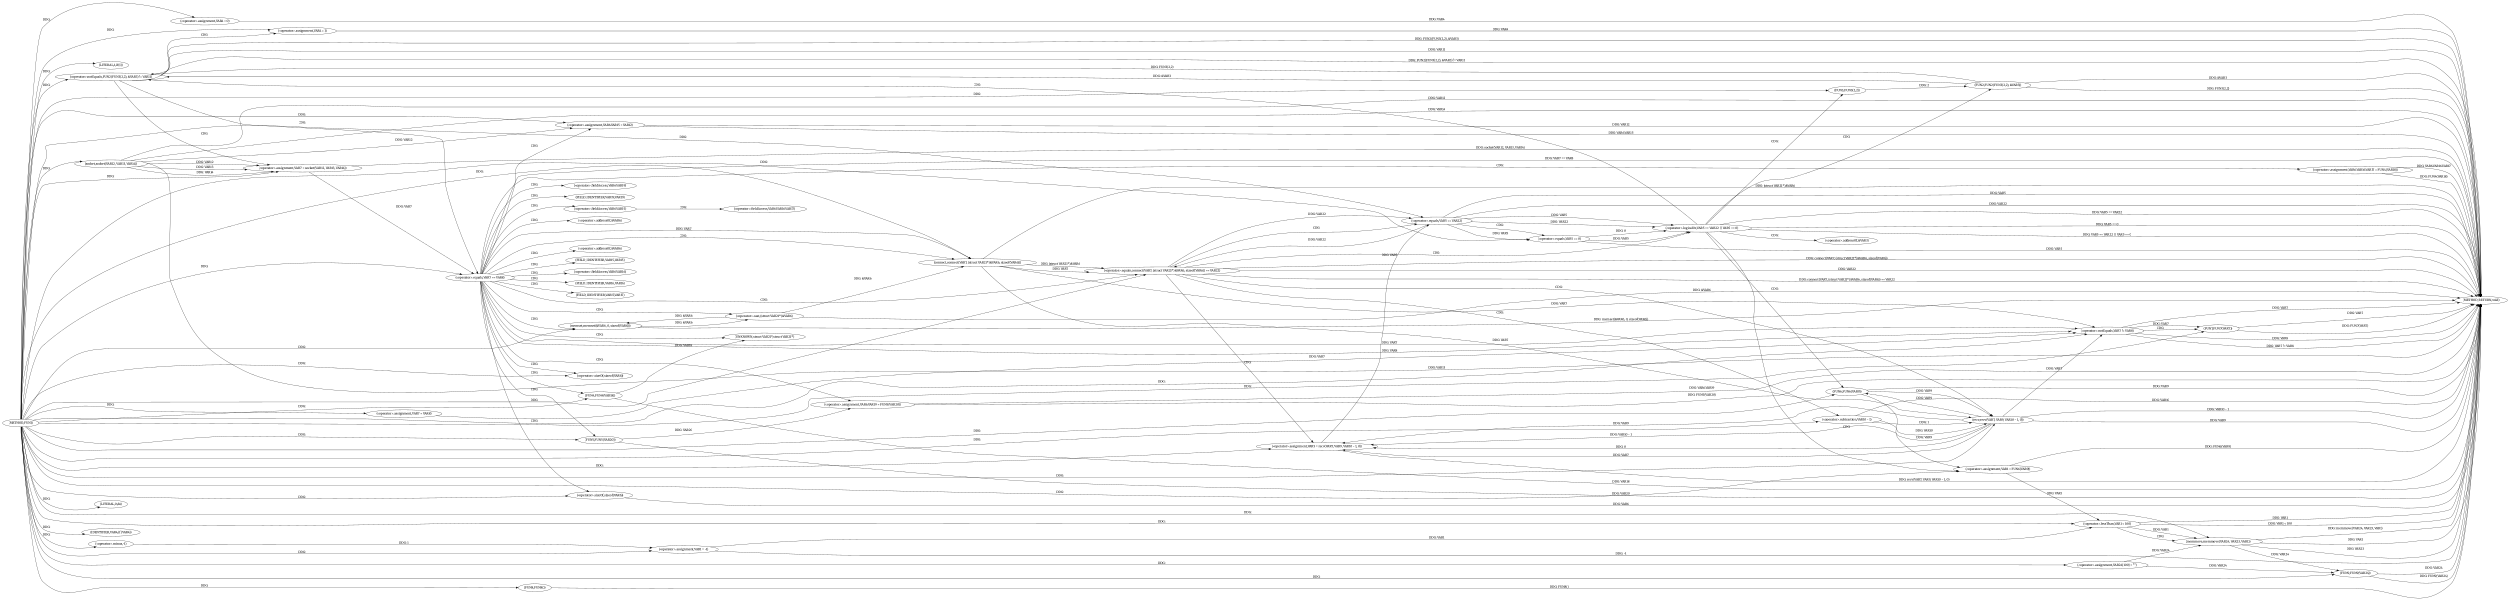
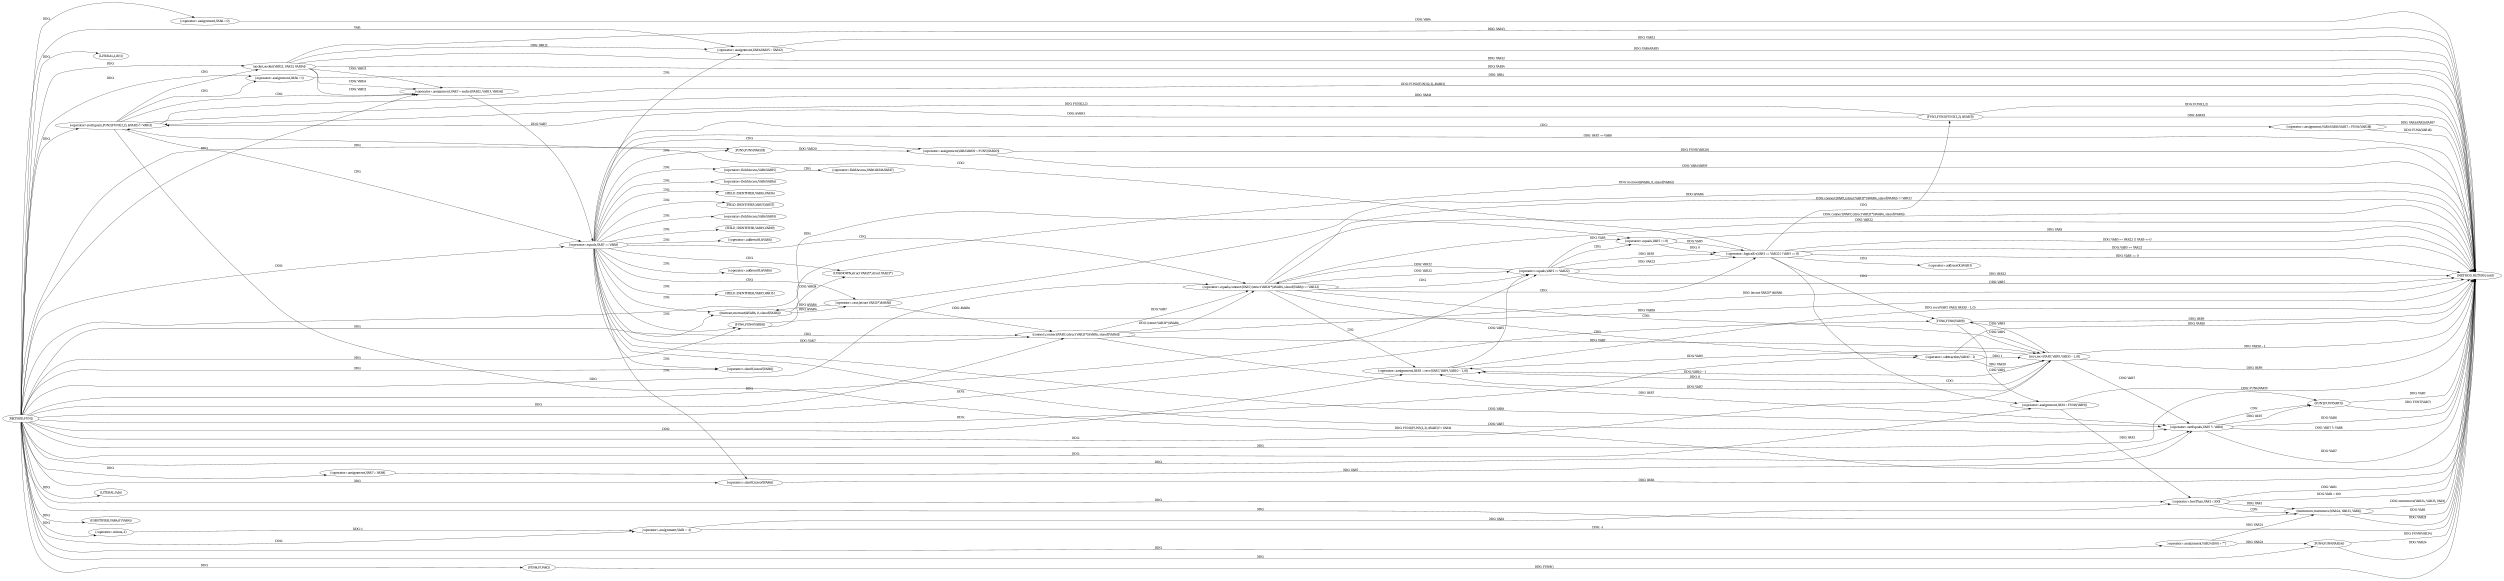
none -> (182, 86)
(1847, 90) -> none
(303, 115) -> (358, 28)
(1473, 149) -> none
(1578, 495) -> none
(2283, 560) -> none
